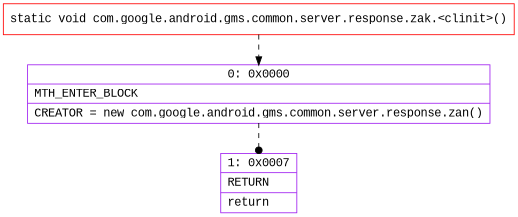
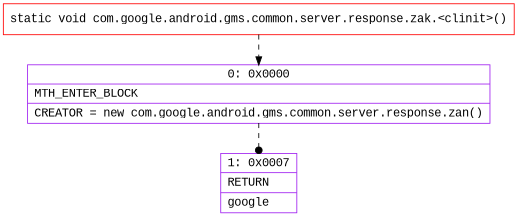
(248, 202) -> (248, 202)
